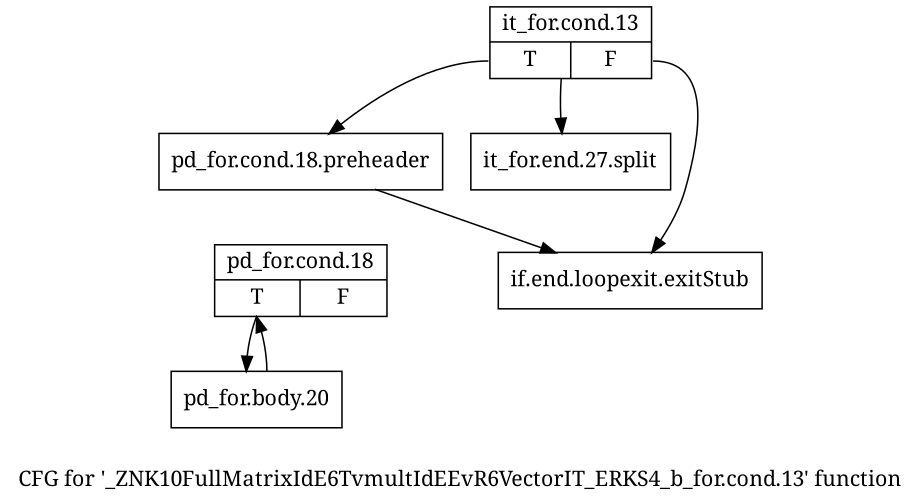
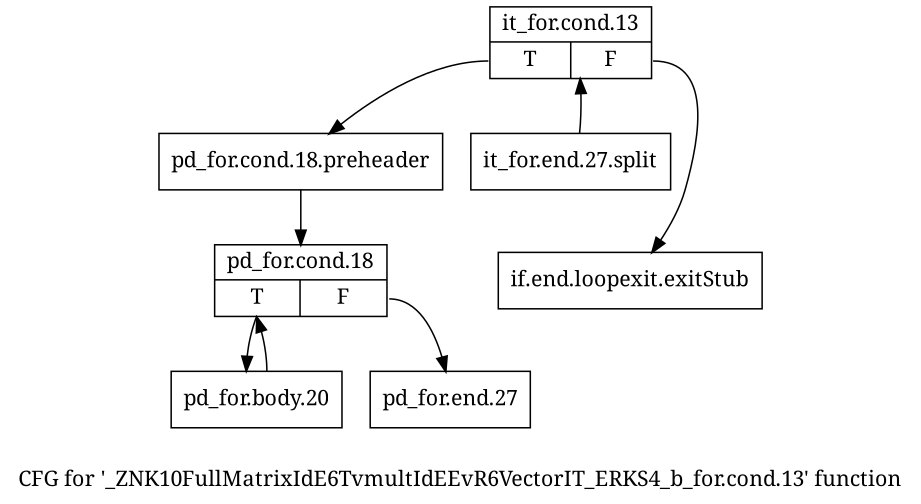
(560, 98) -> (581, 114)
(458, 218) -> (301, 210)
none -> (450, 400)
